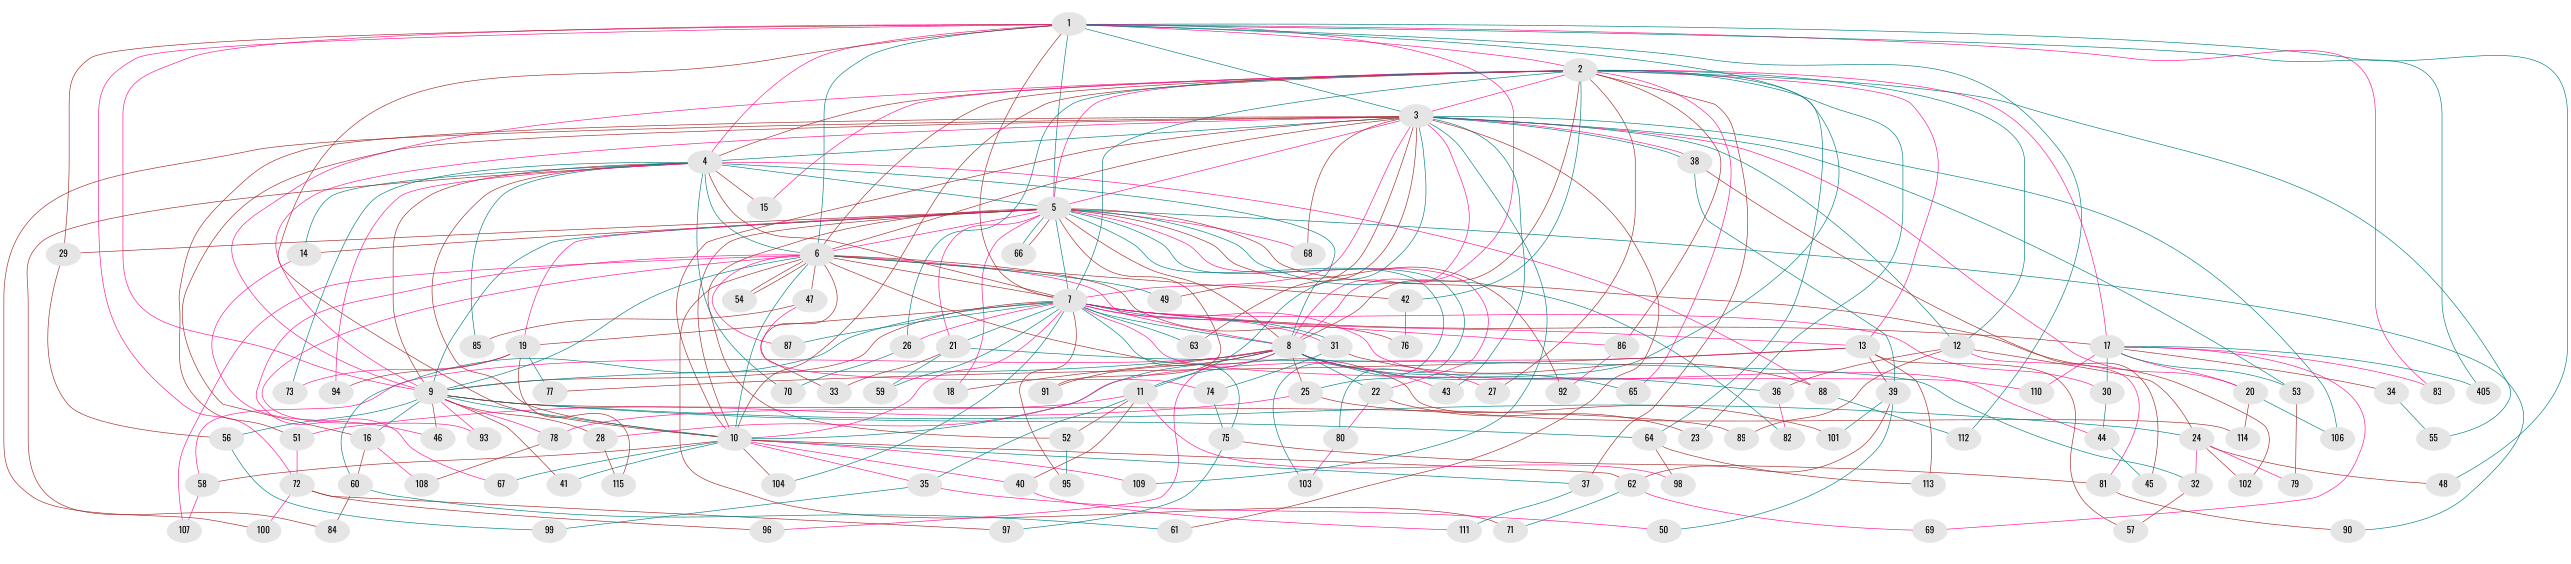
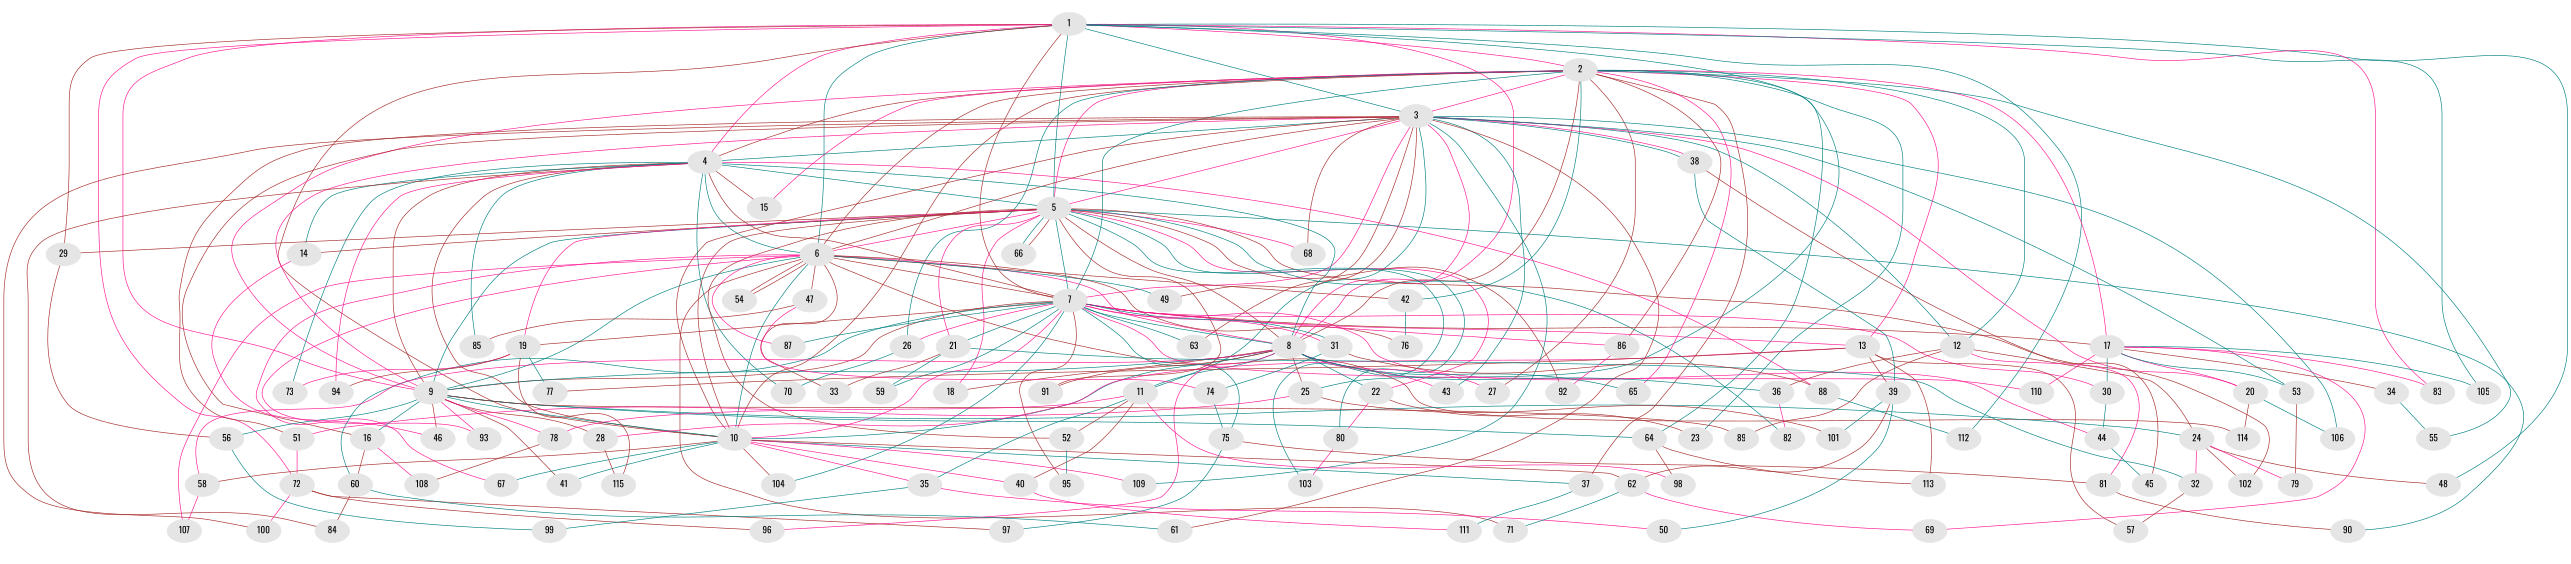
(2484, 393) -> (2484, 393)
